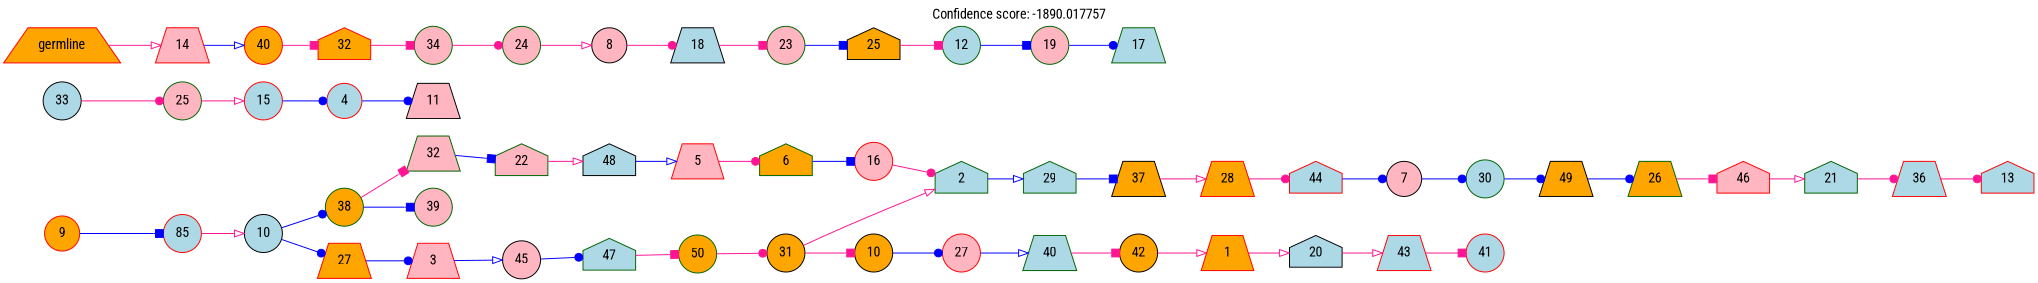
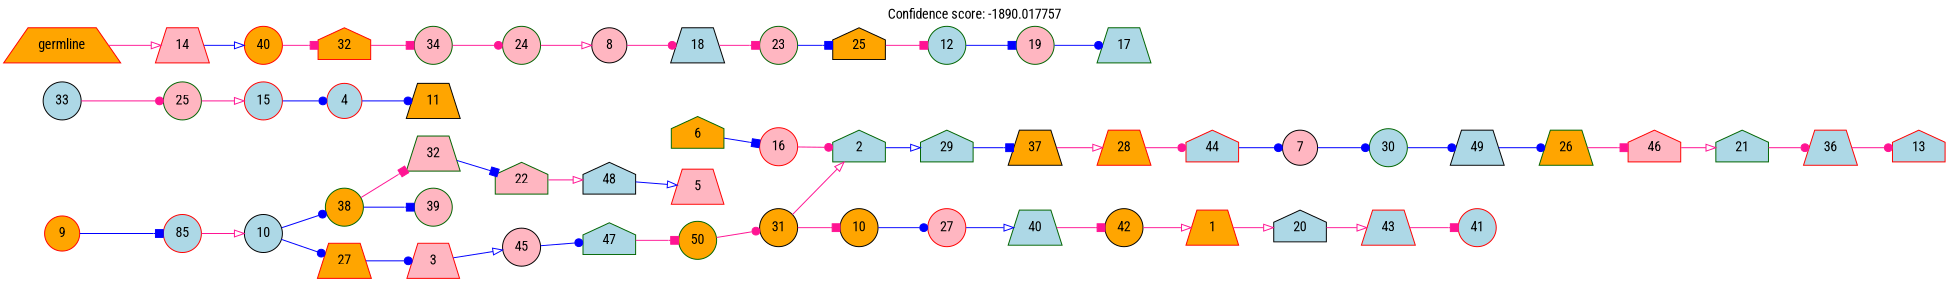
(433, 101) -> (433, 101)
(735, 161) -> none
(1566, 179) -> (1477, 148)
